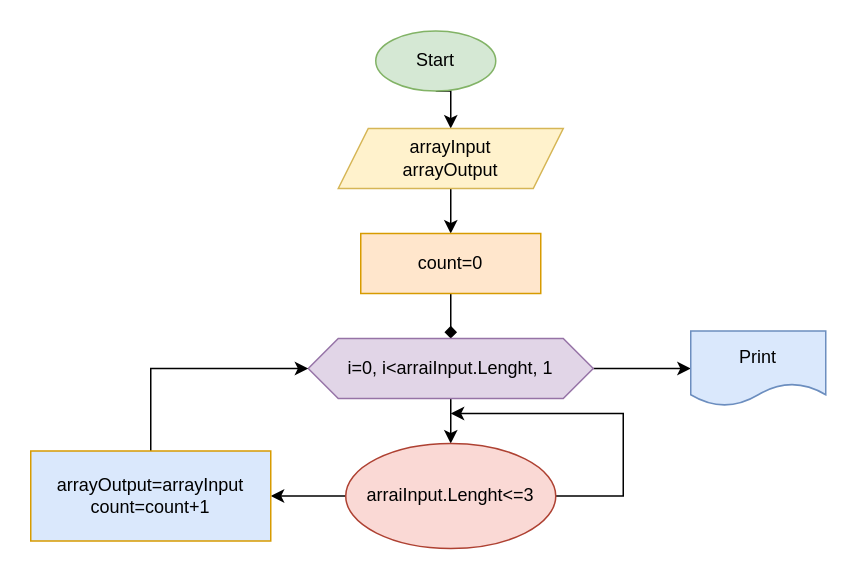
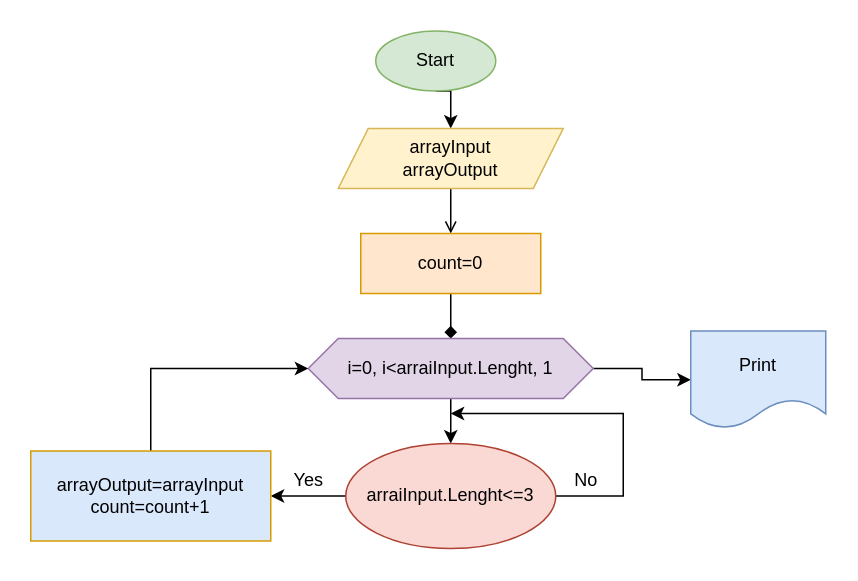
(451, 222) -> (451, 224)
(758, 368) -> (758, 380)
none -> (308, 481)
none -> (586, 481)
